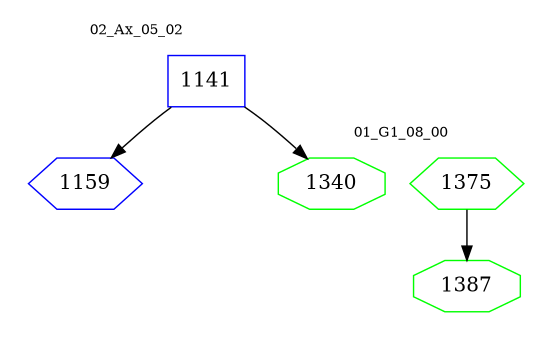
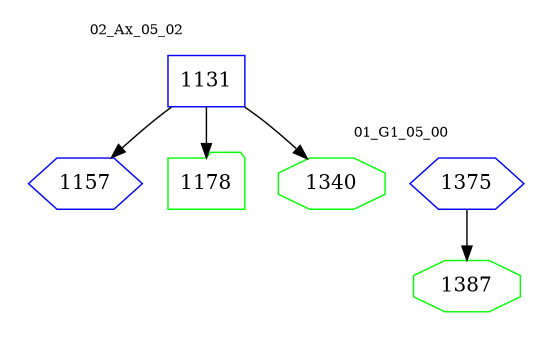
(206, 81) -> (206, 81)
(401, 133) -> (401, 133)
(85, 184) -> (85, 184)
none -> (206, 184)
(467, 184) -> (467, 184)
